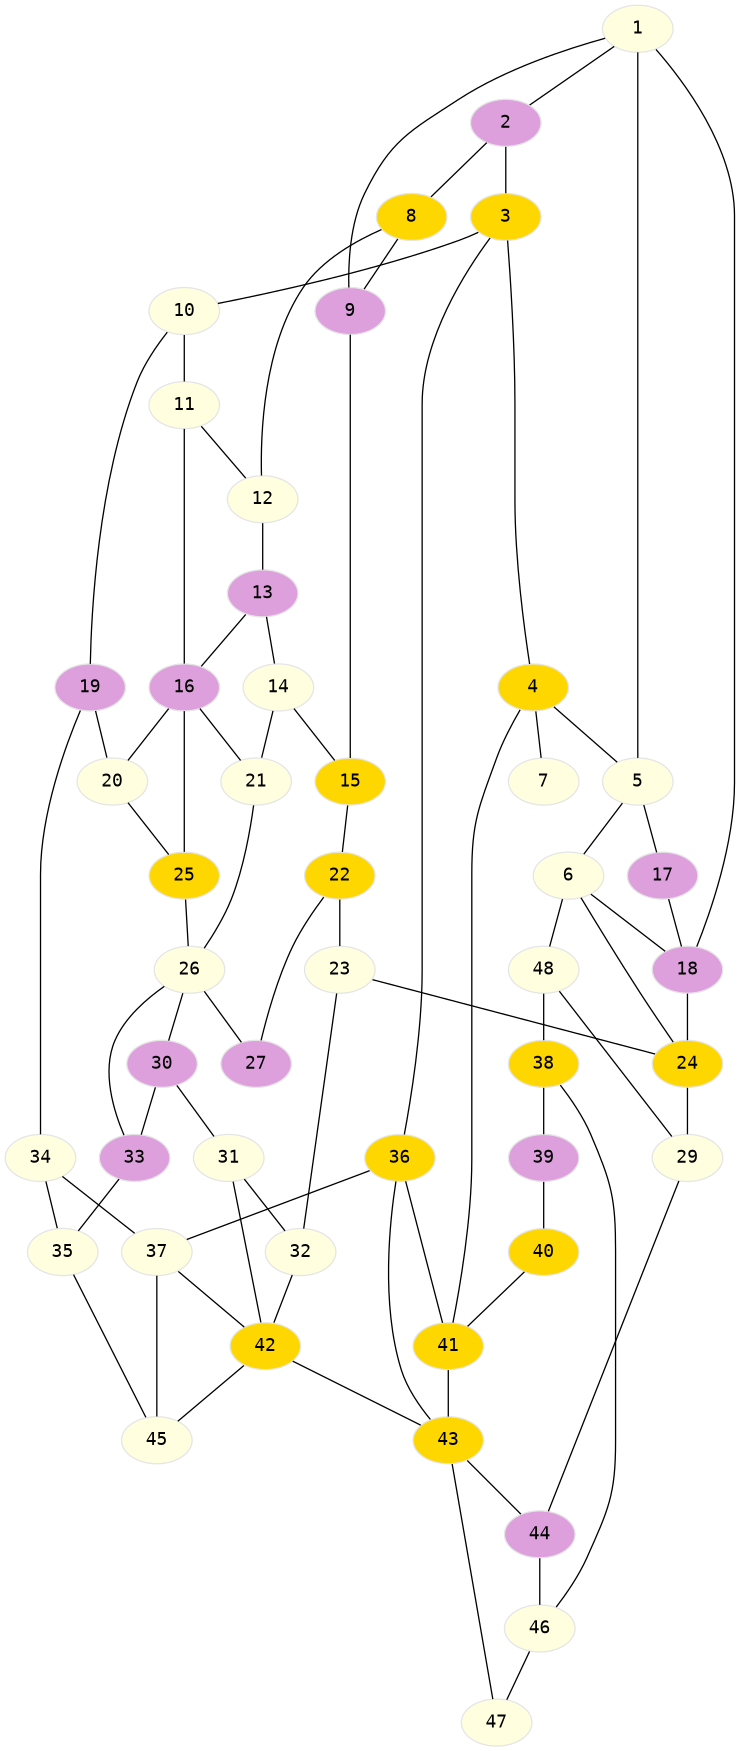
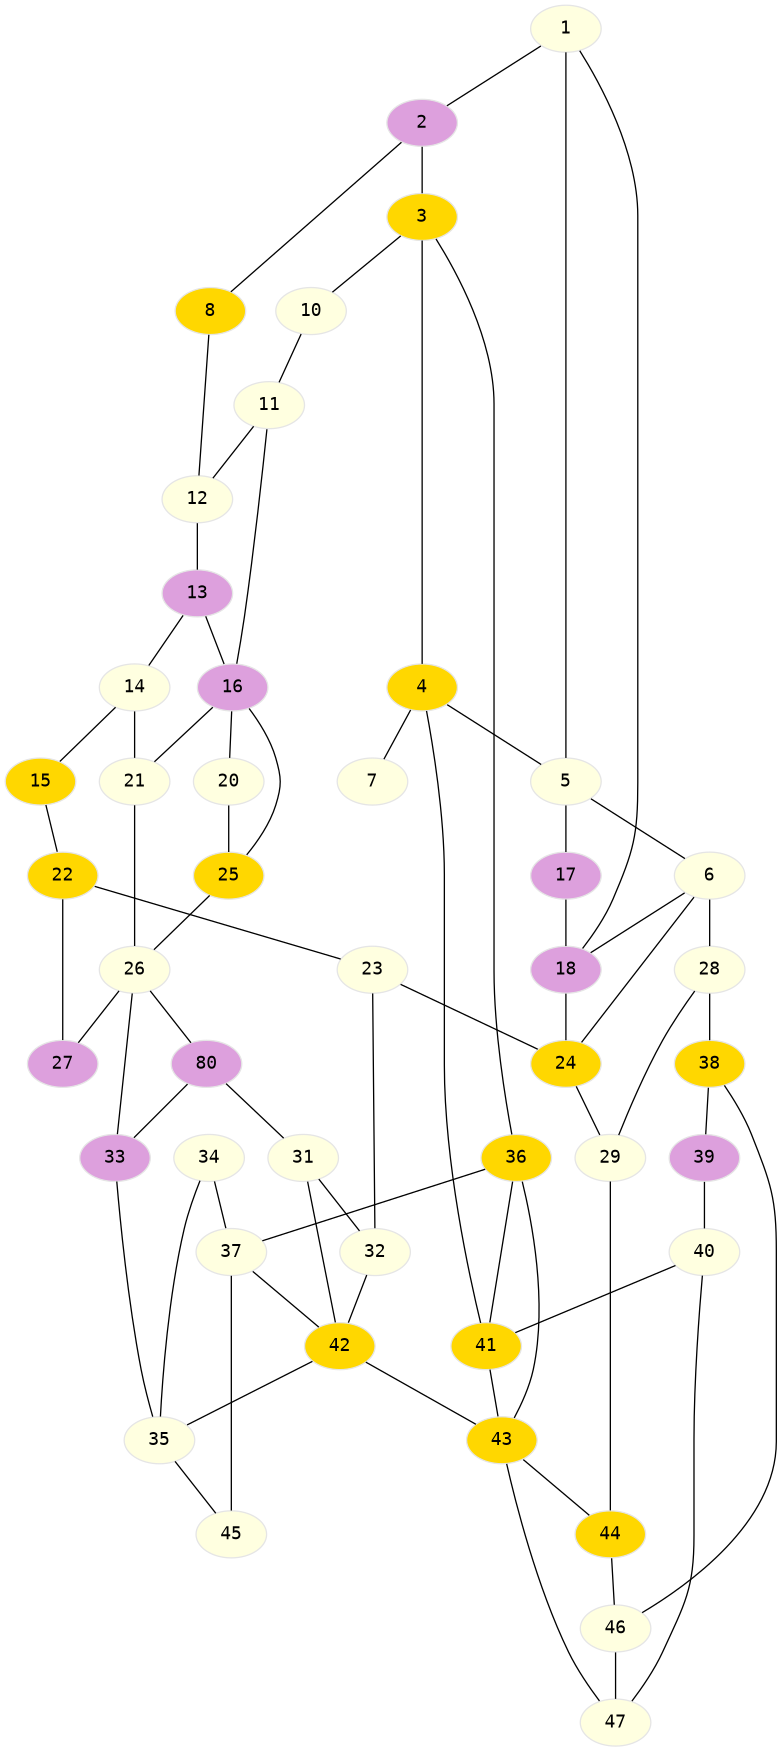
(350, 311) -> none
(90, 687) -> none
(544, 970) -> (710, 970)
(162, 1064) -> (206, 1064)
(544, 1252) -> (704, 1252)
(211, 1393) -> (250, 1393)
none -> (694, 1496)
(540, 1534) -> (610, 1534)
